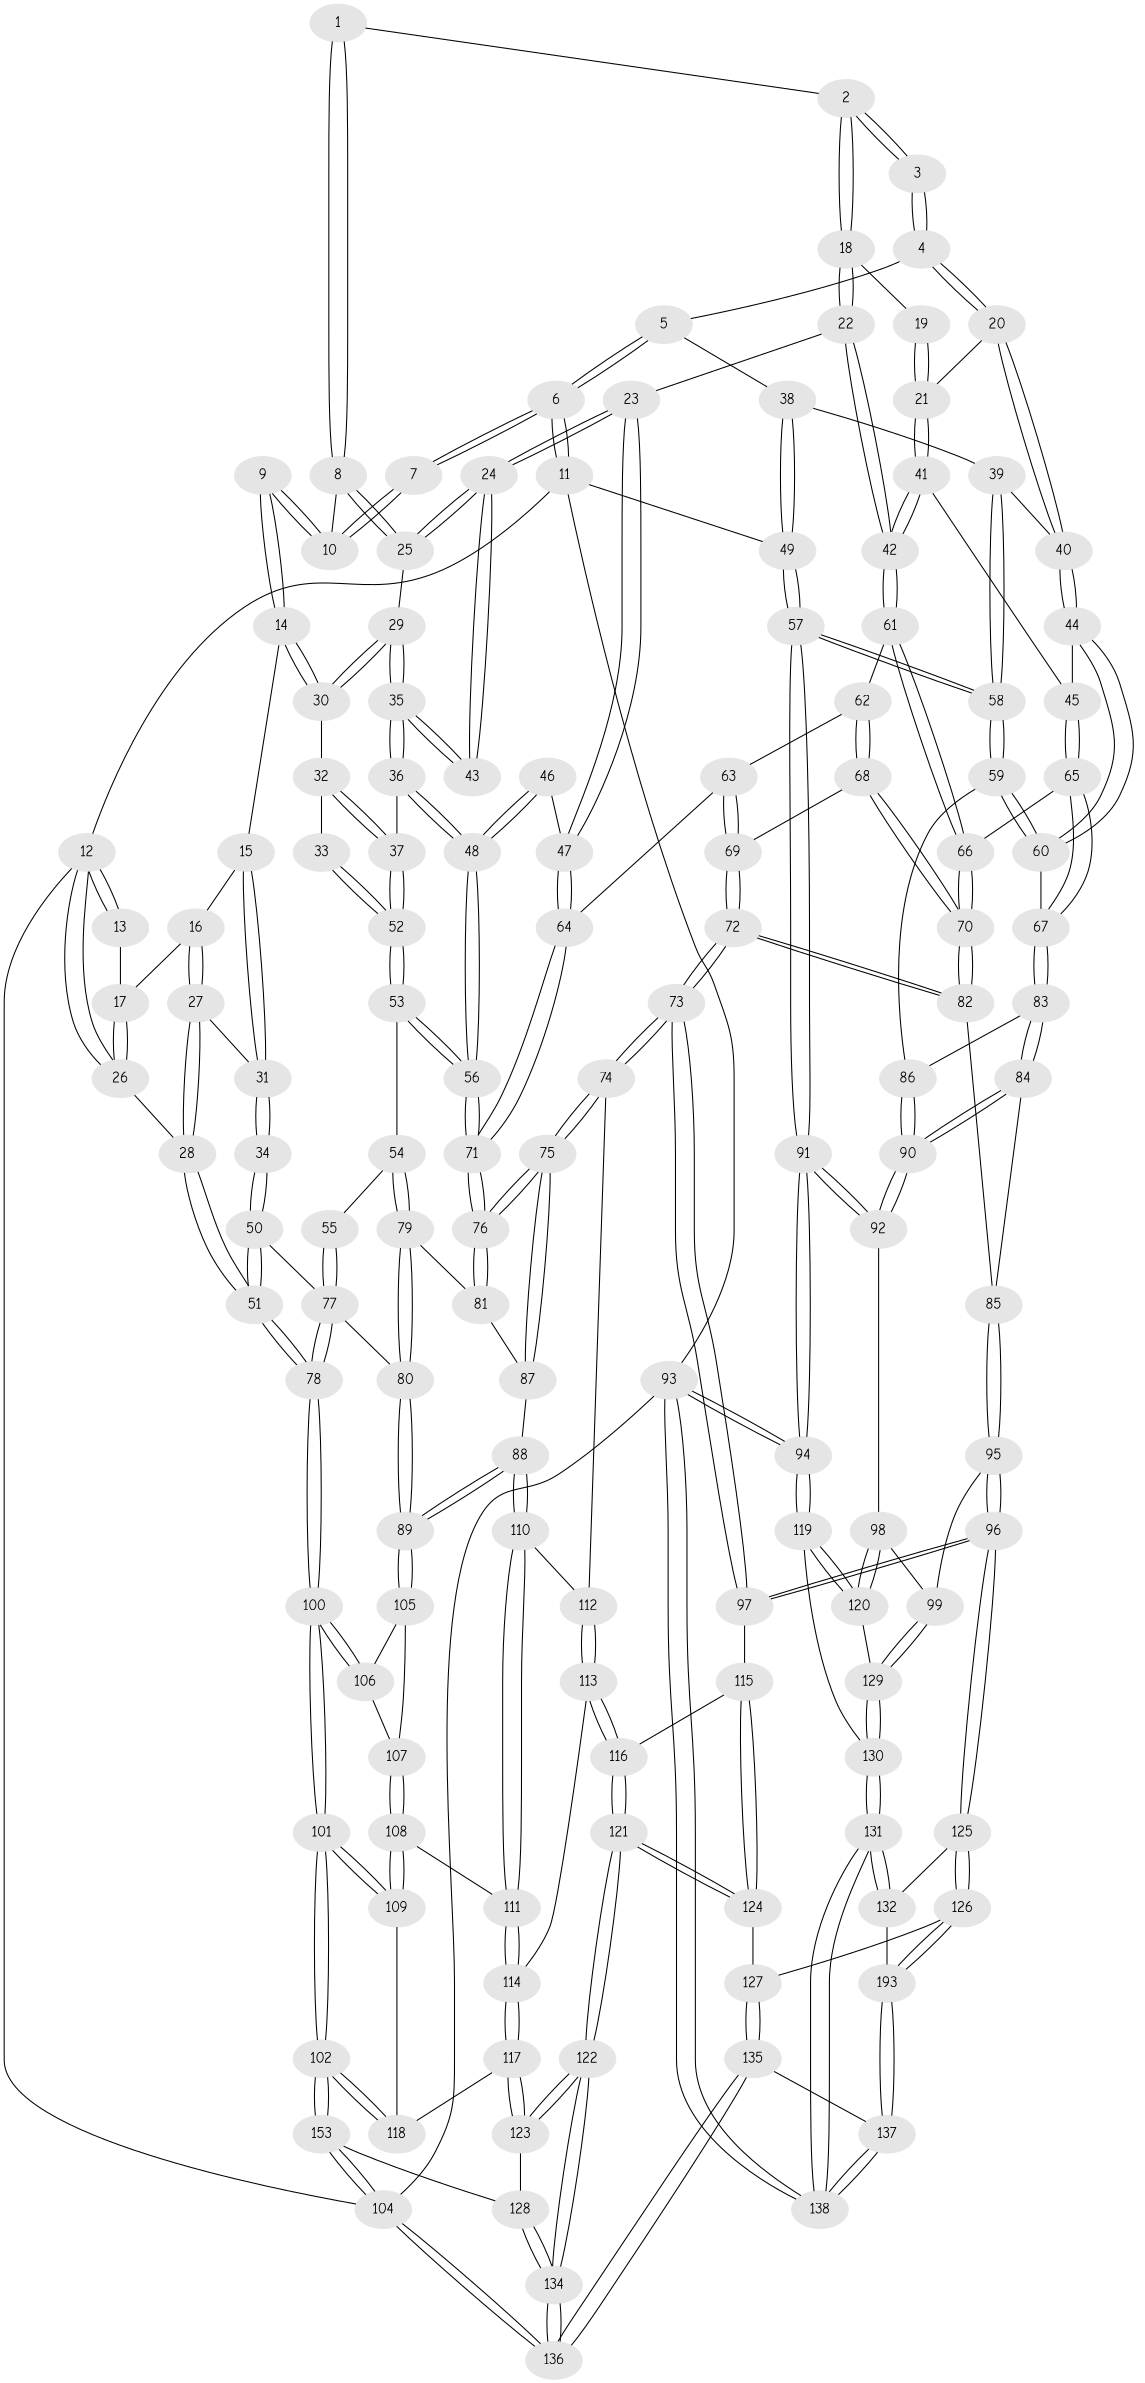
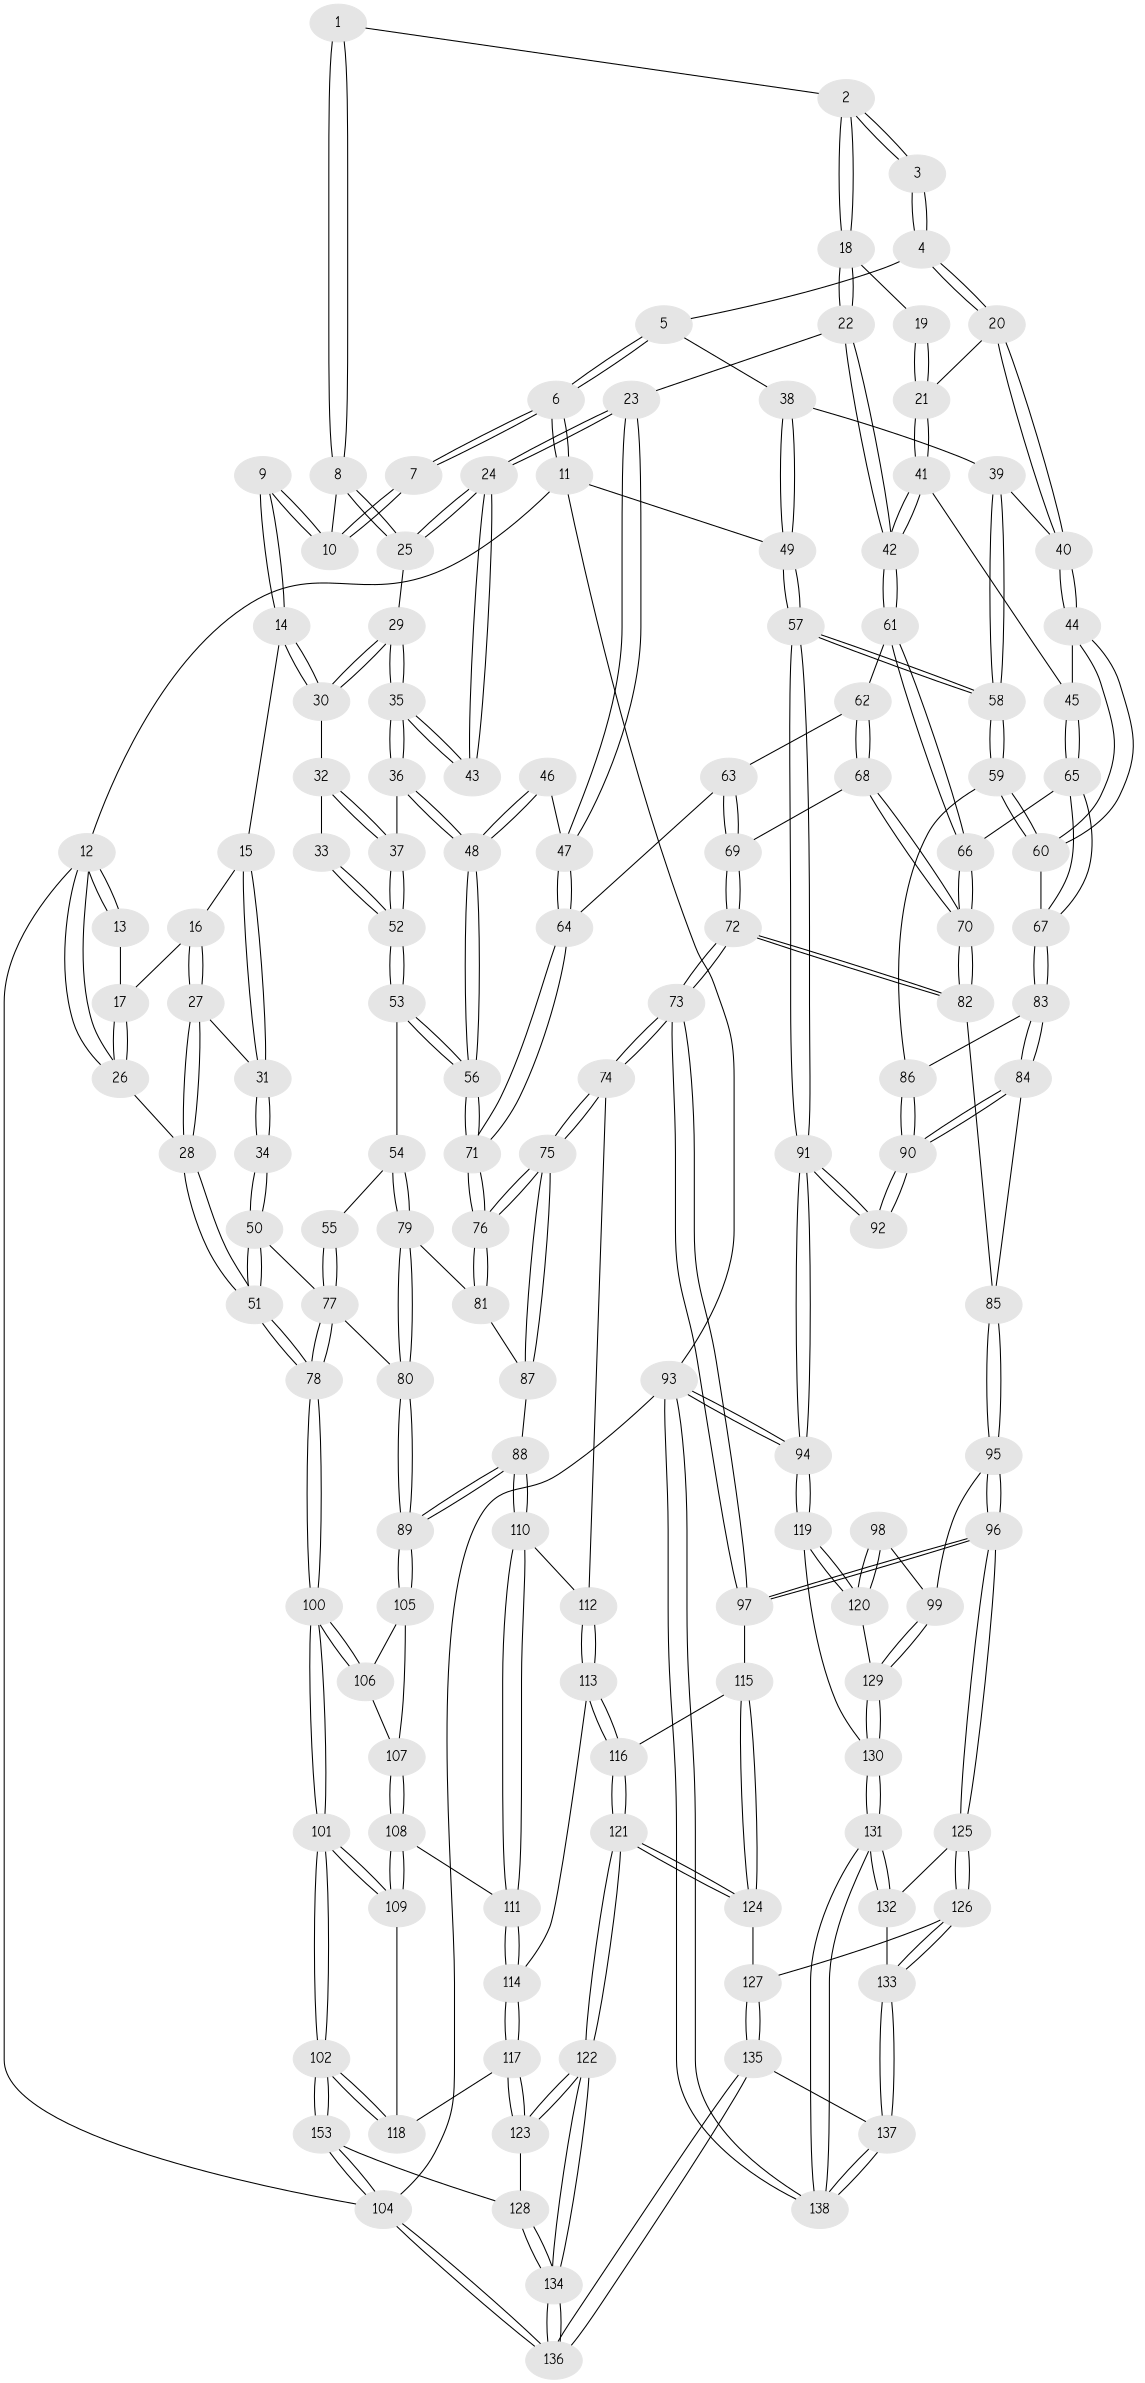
(879, 1380) -> none
(887, 1983) -> (887, 1983)
